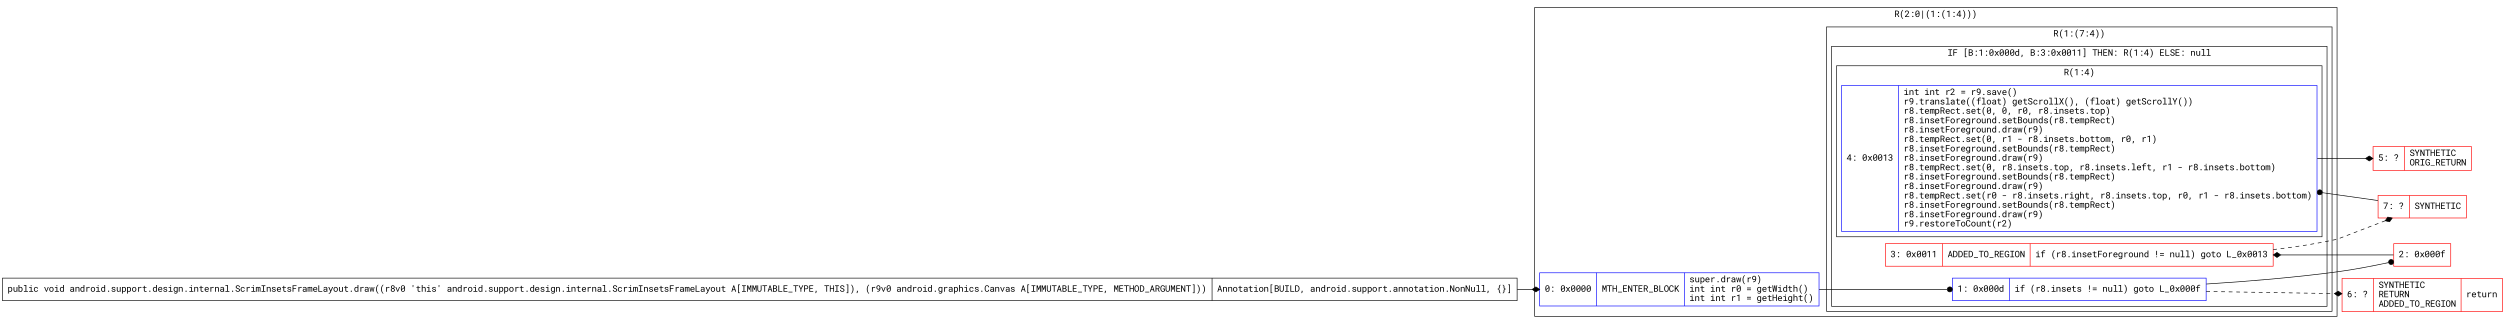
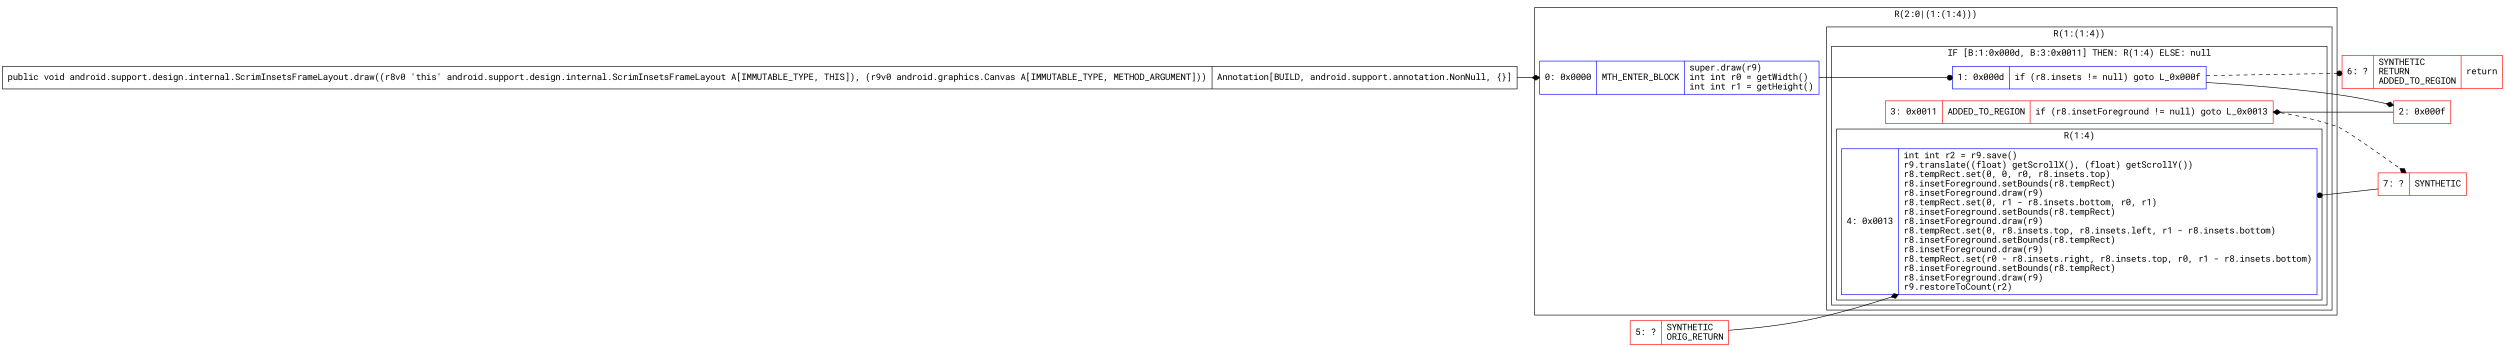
(2079, 34) -> (2079, 34)
(2341, 158) -> (1811, 319)
(2298, 276) -> (2297, 90)
(2270, 293) -> (2272, 75)
